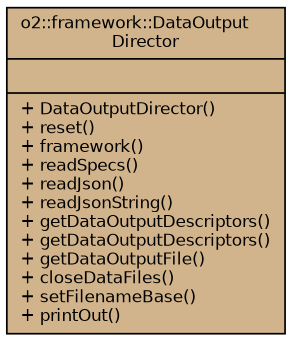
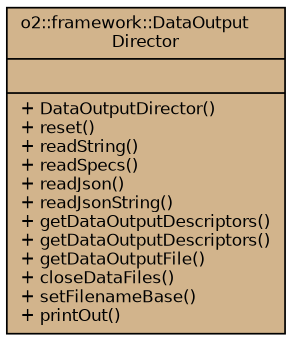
(83, 147) -> (80, 147)
